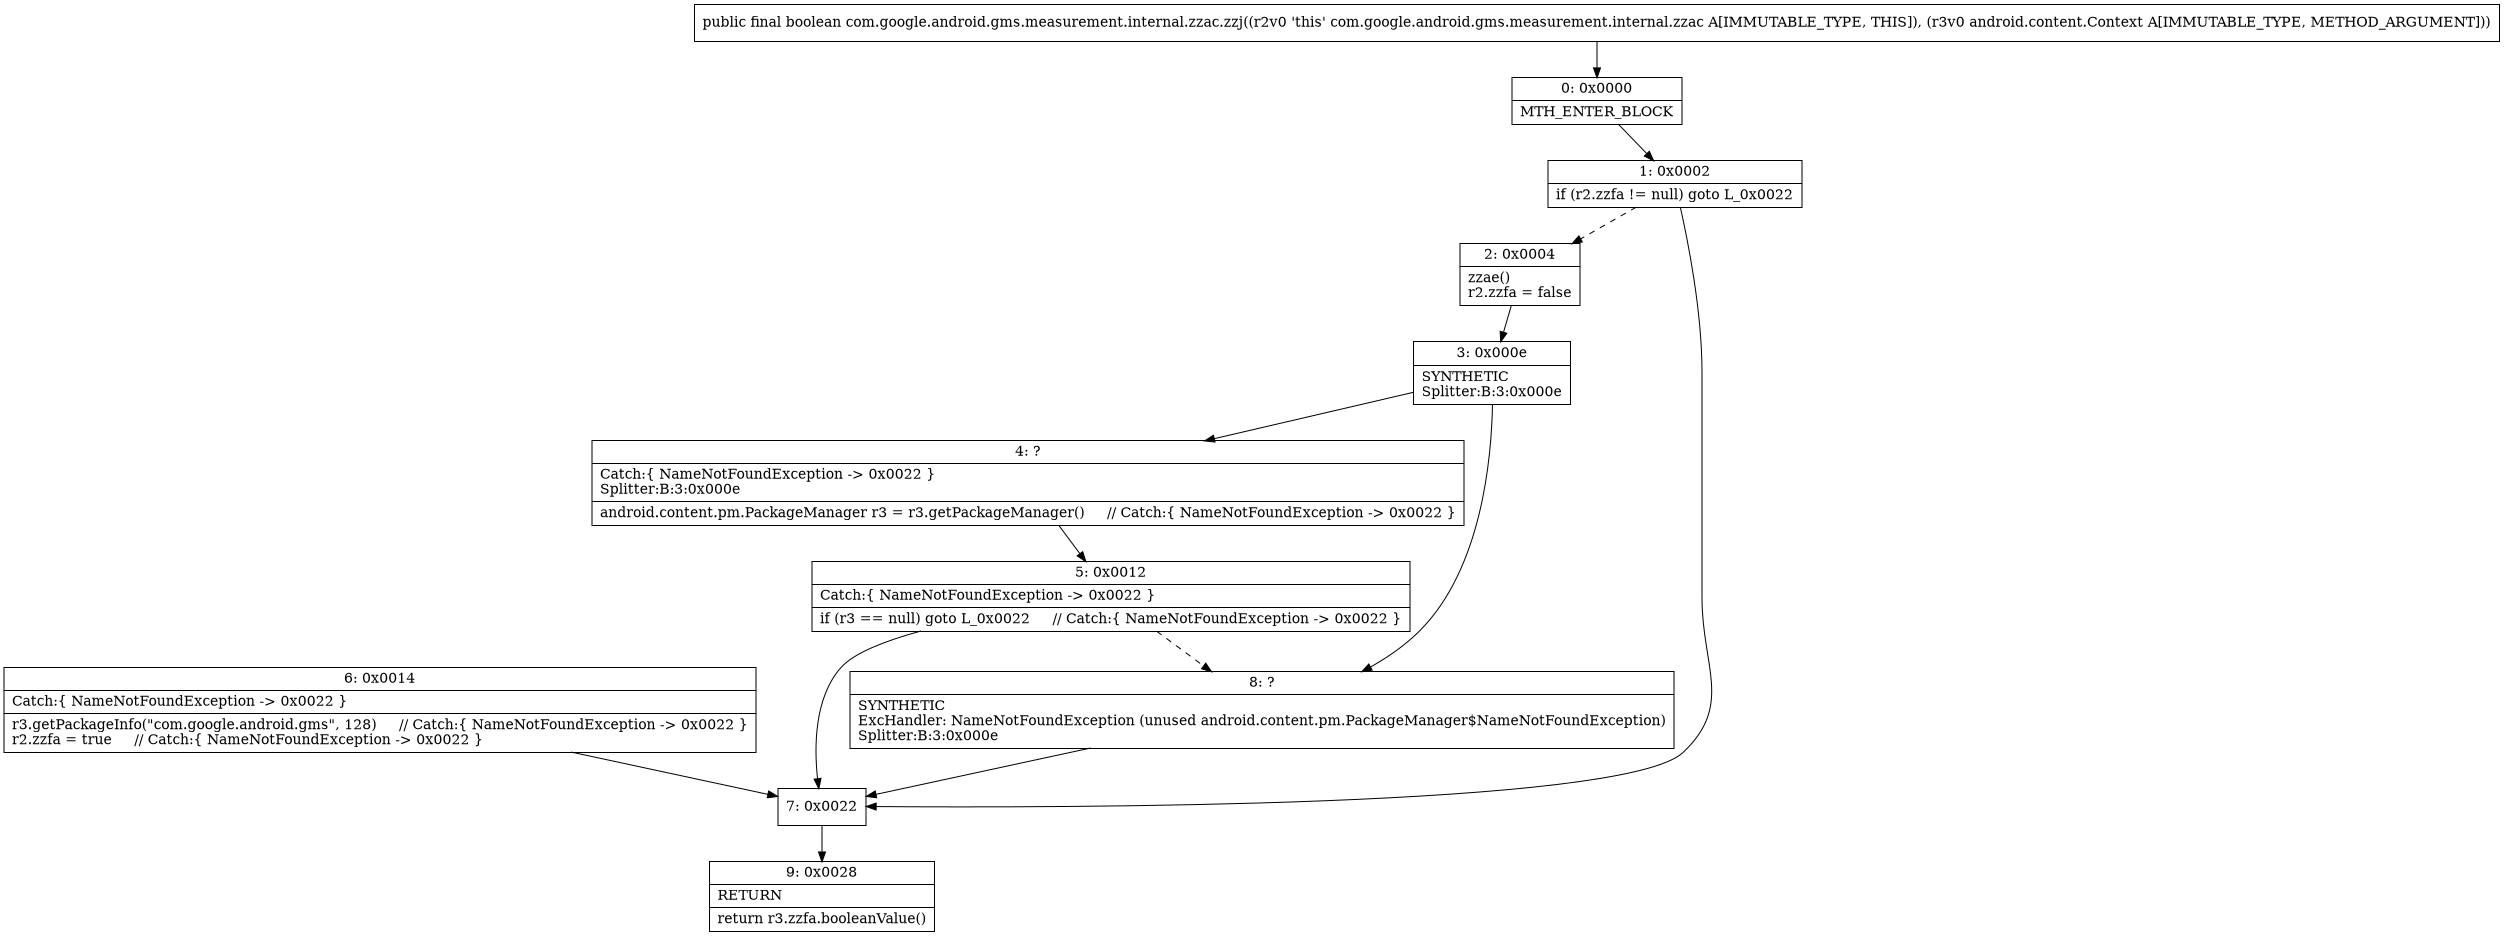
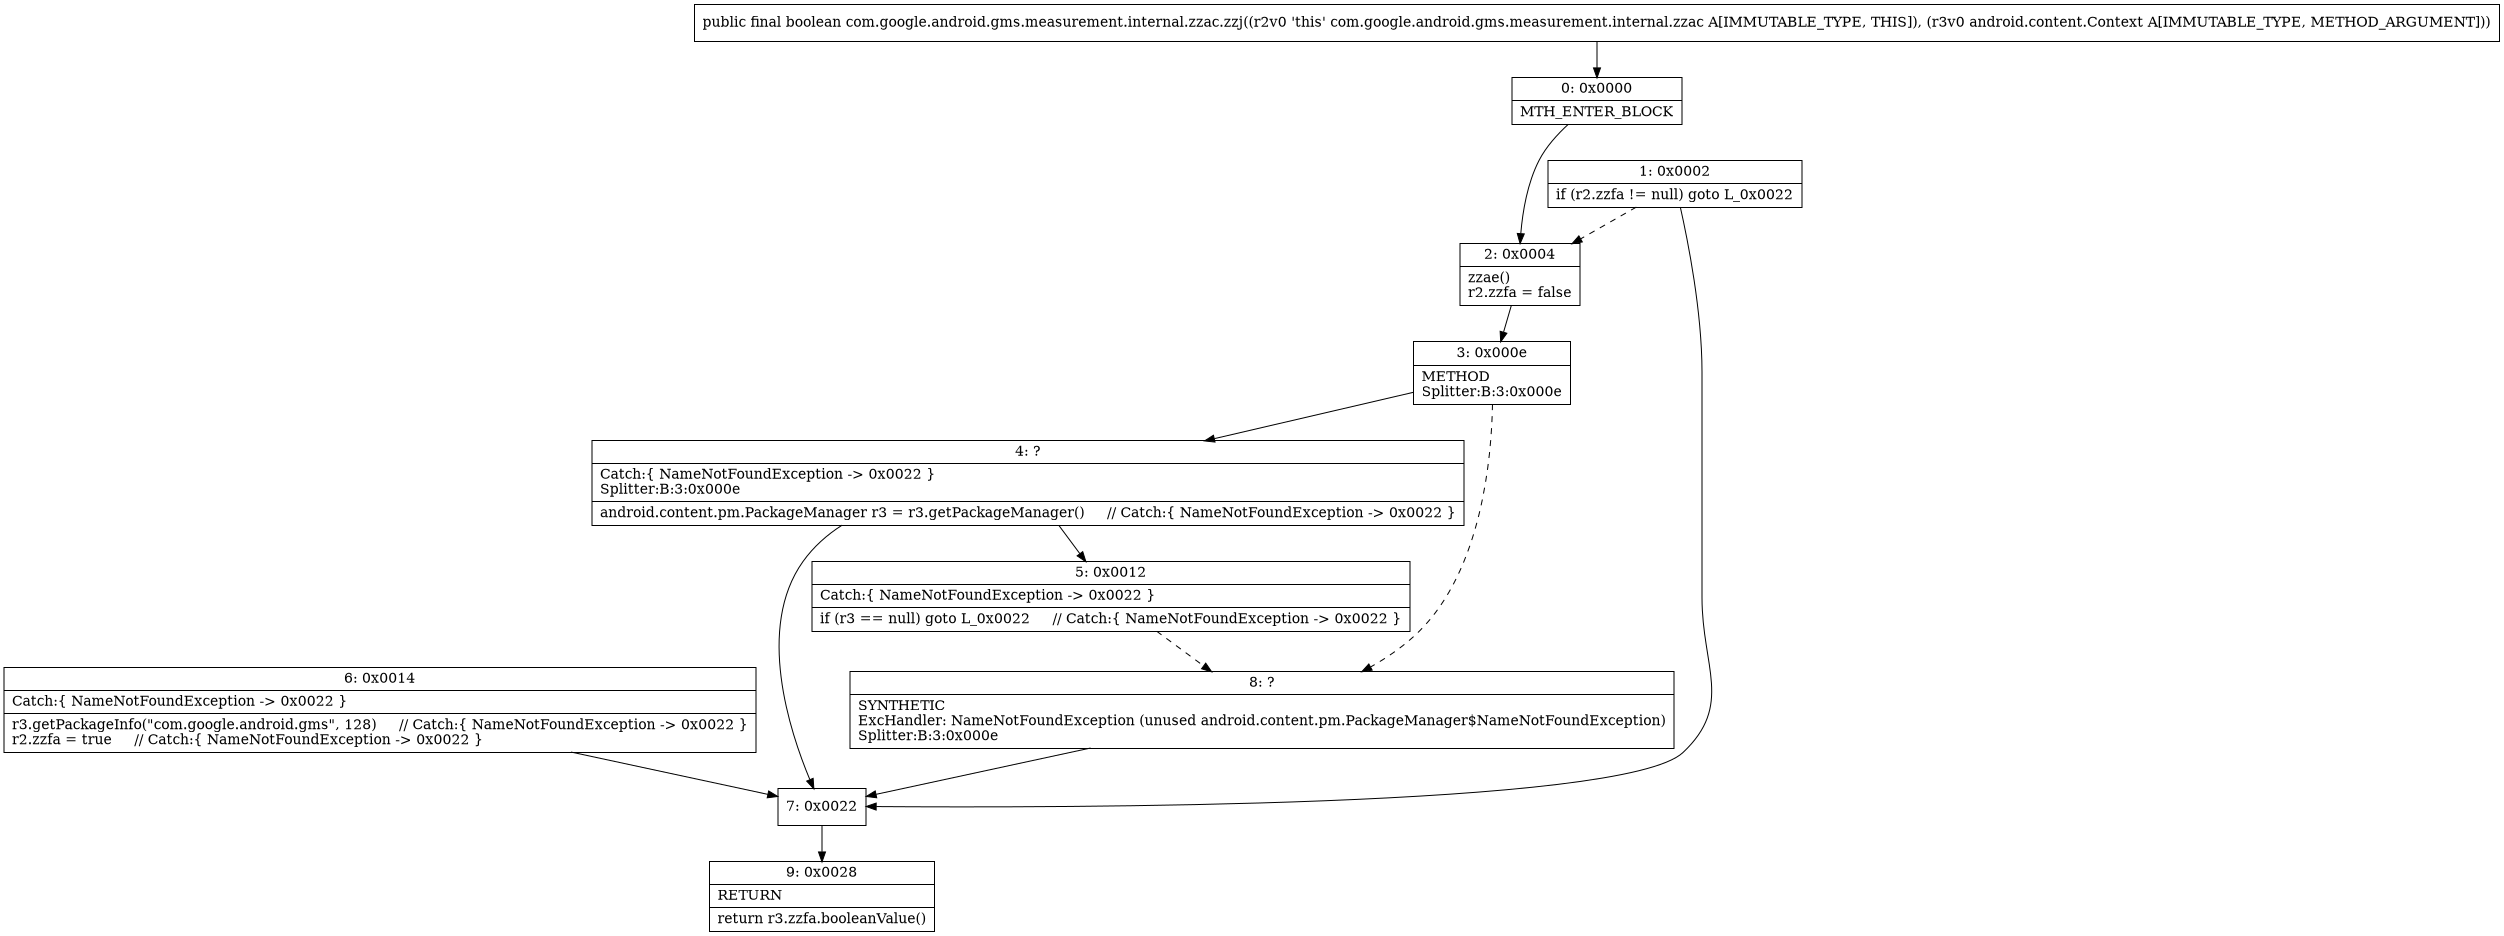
(1633, 139) -> (1533, 174)
(1466, 377) -> (1456, 377)
(1467, 553) -> (1467, 553)
(833, 679) -> (779, 643)
